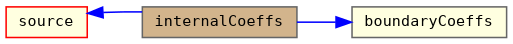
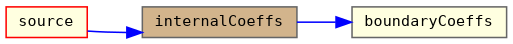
(123, 12) -> (107, 32)
